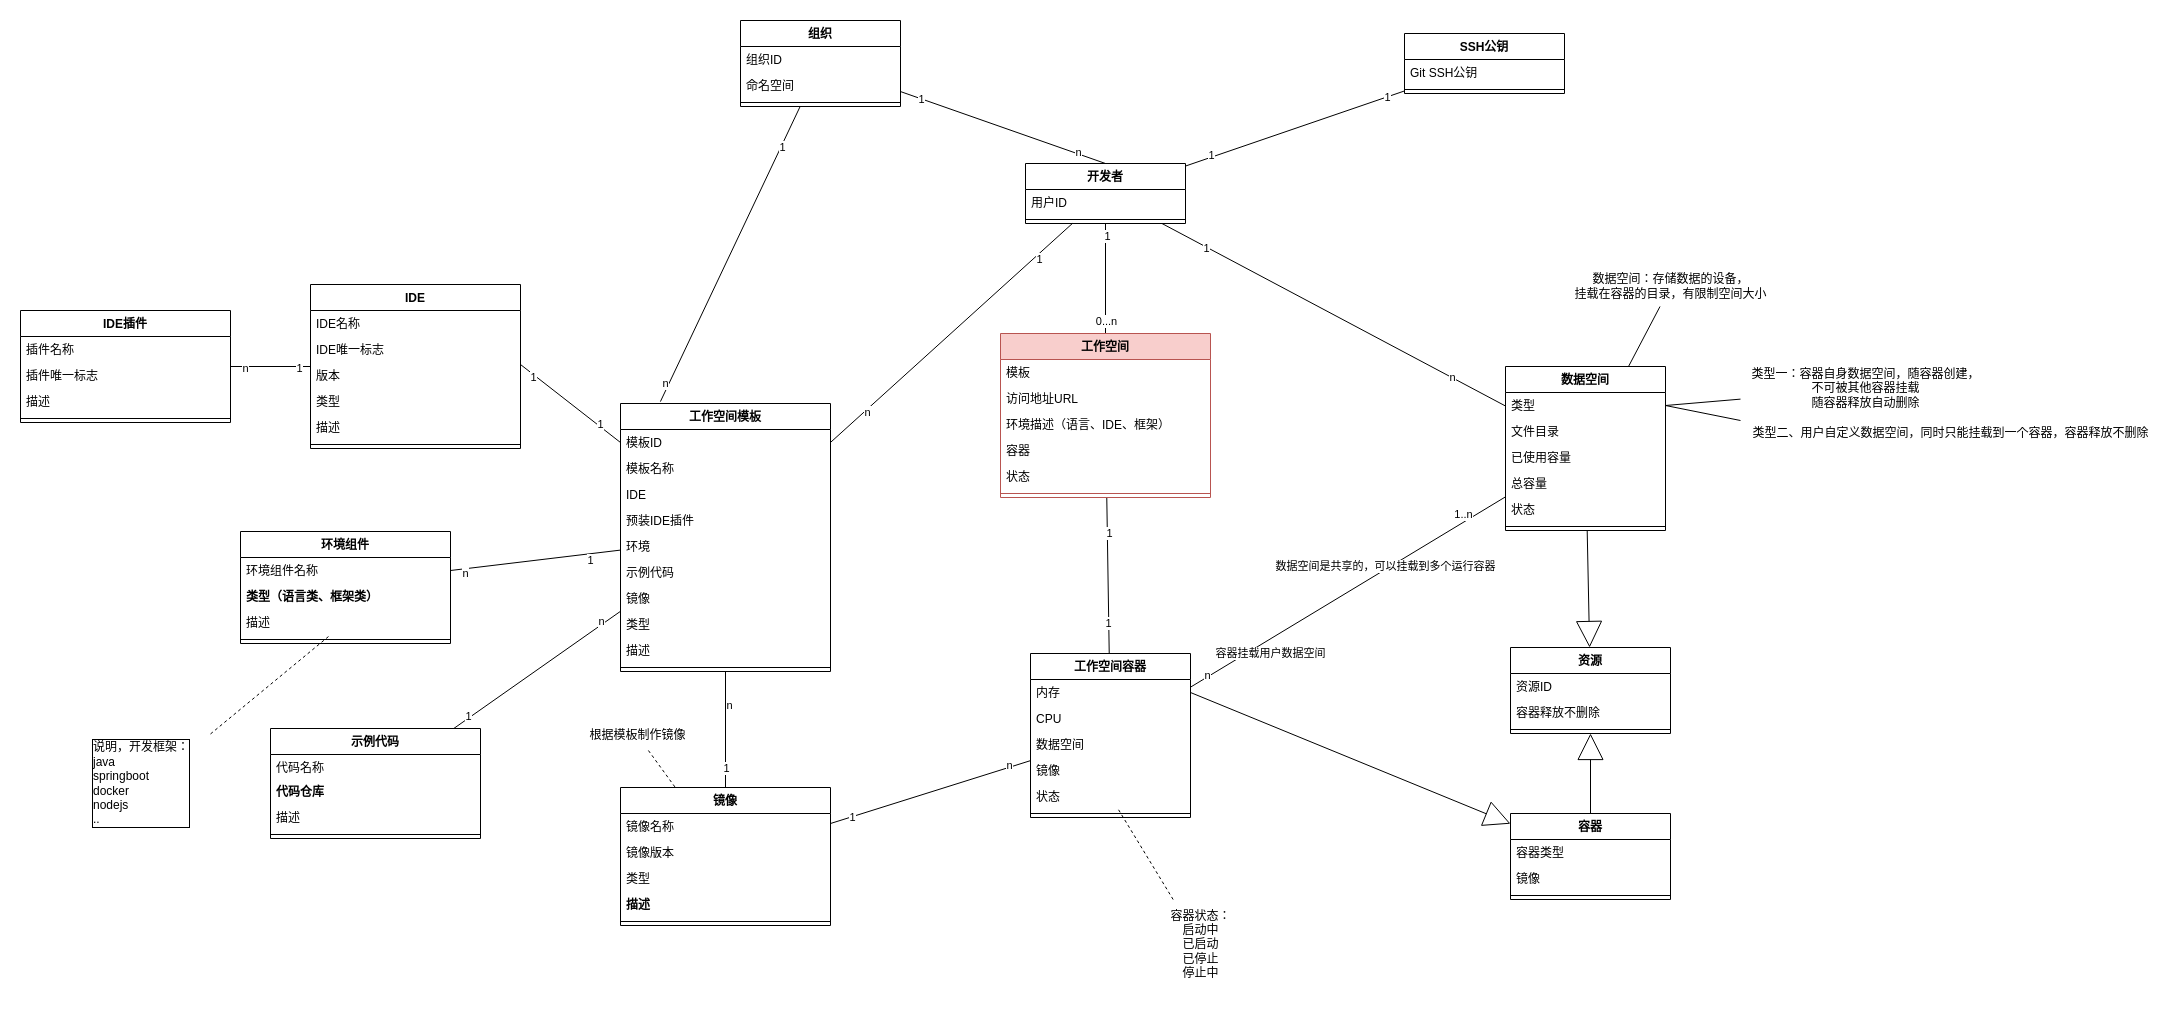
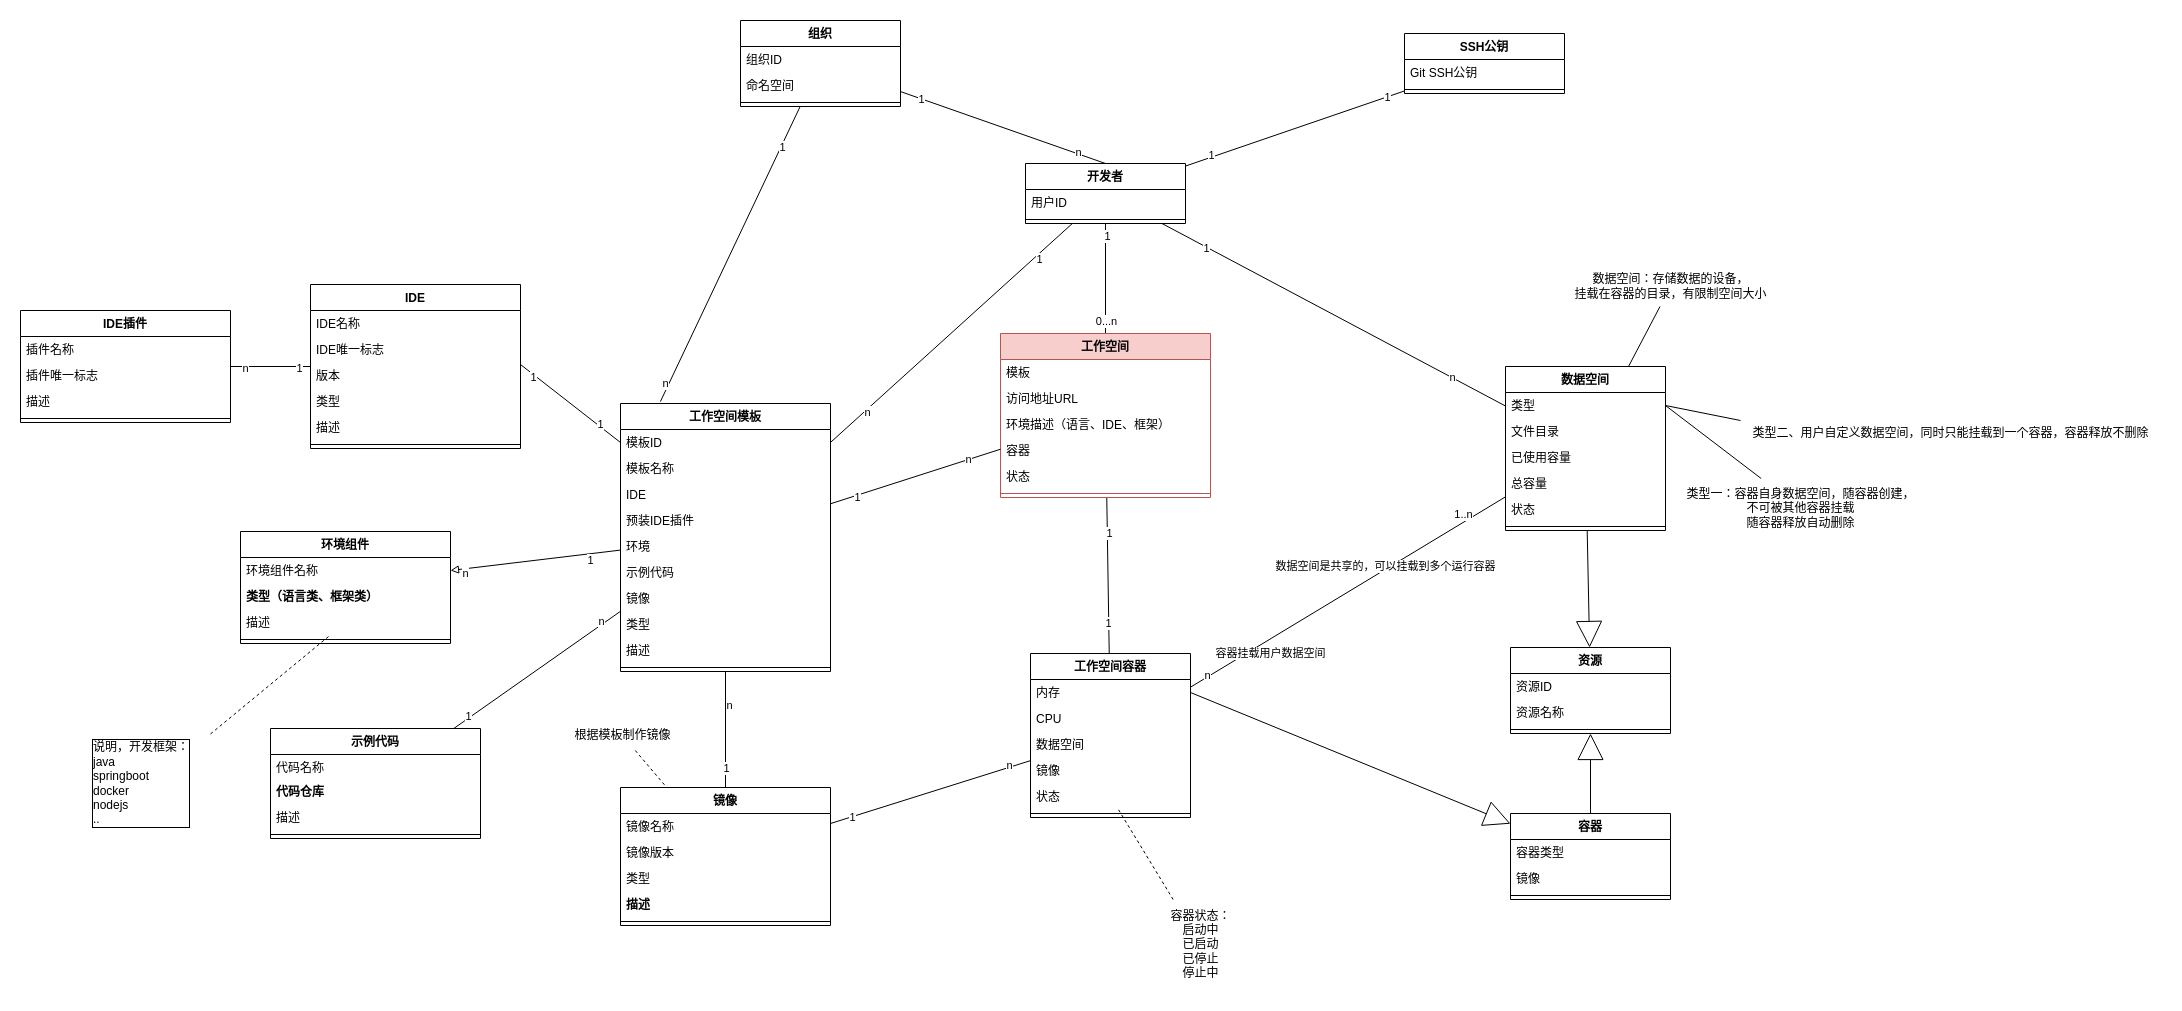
(1866, 389) -> (1801, 509)
none -> (915, 477)
(456, 570) -> (460, 569)
(1558, 713) -> (1540, 713)
(638, 736) -> (623, 736)
